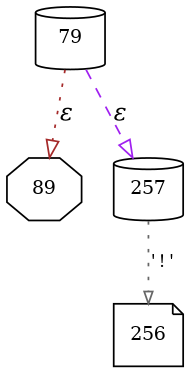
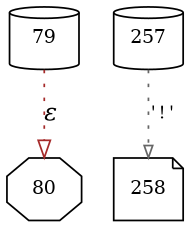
(105, 106) -> none
(44, 189) -> (44, 189)
(148, 335) -> (148, 189)
